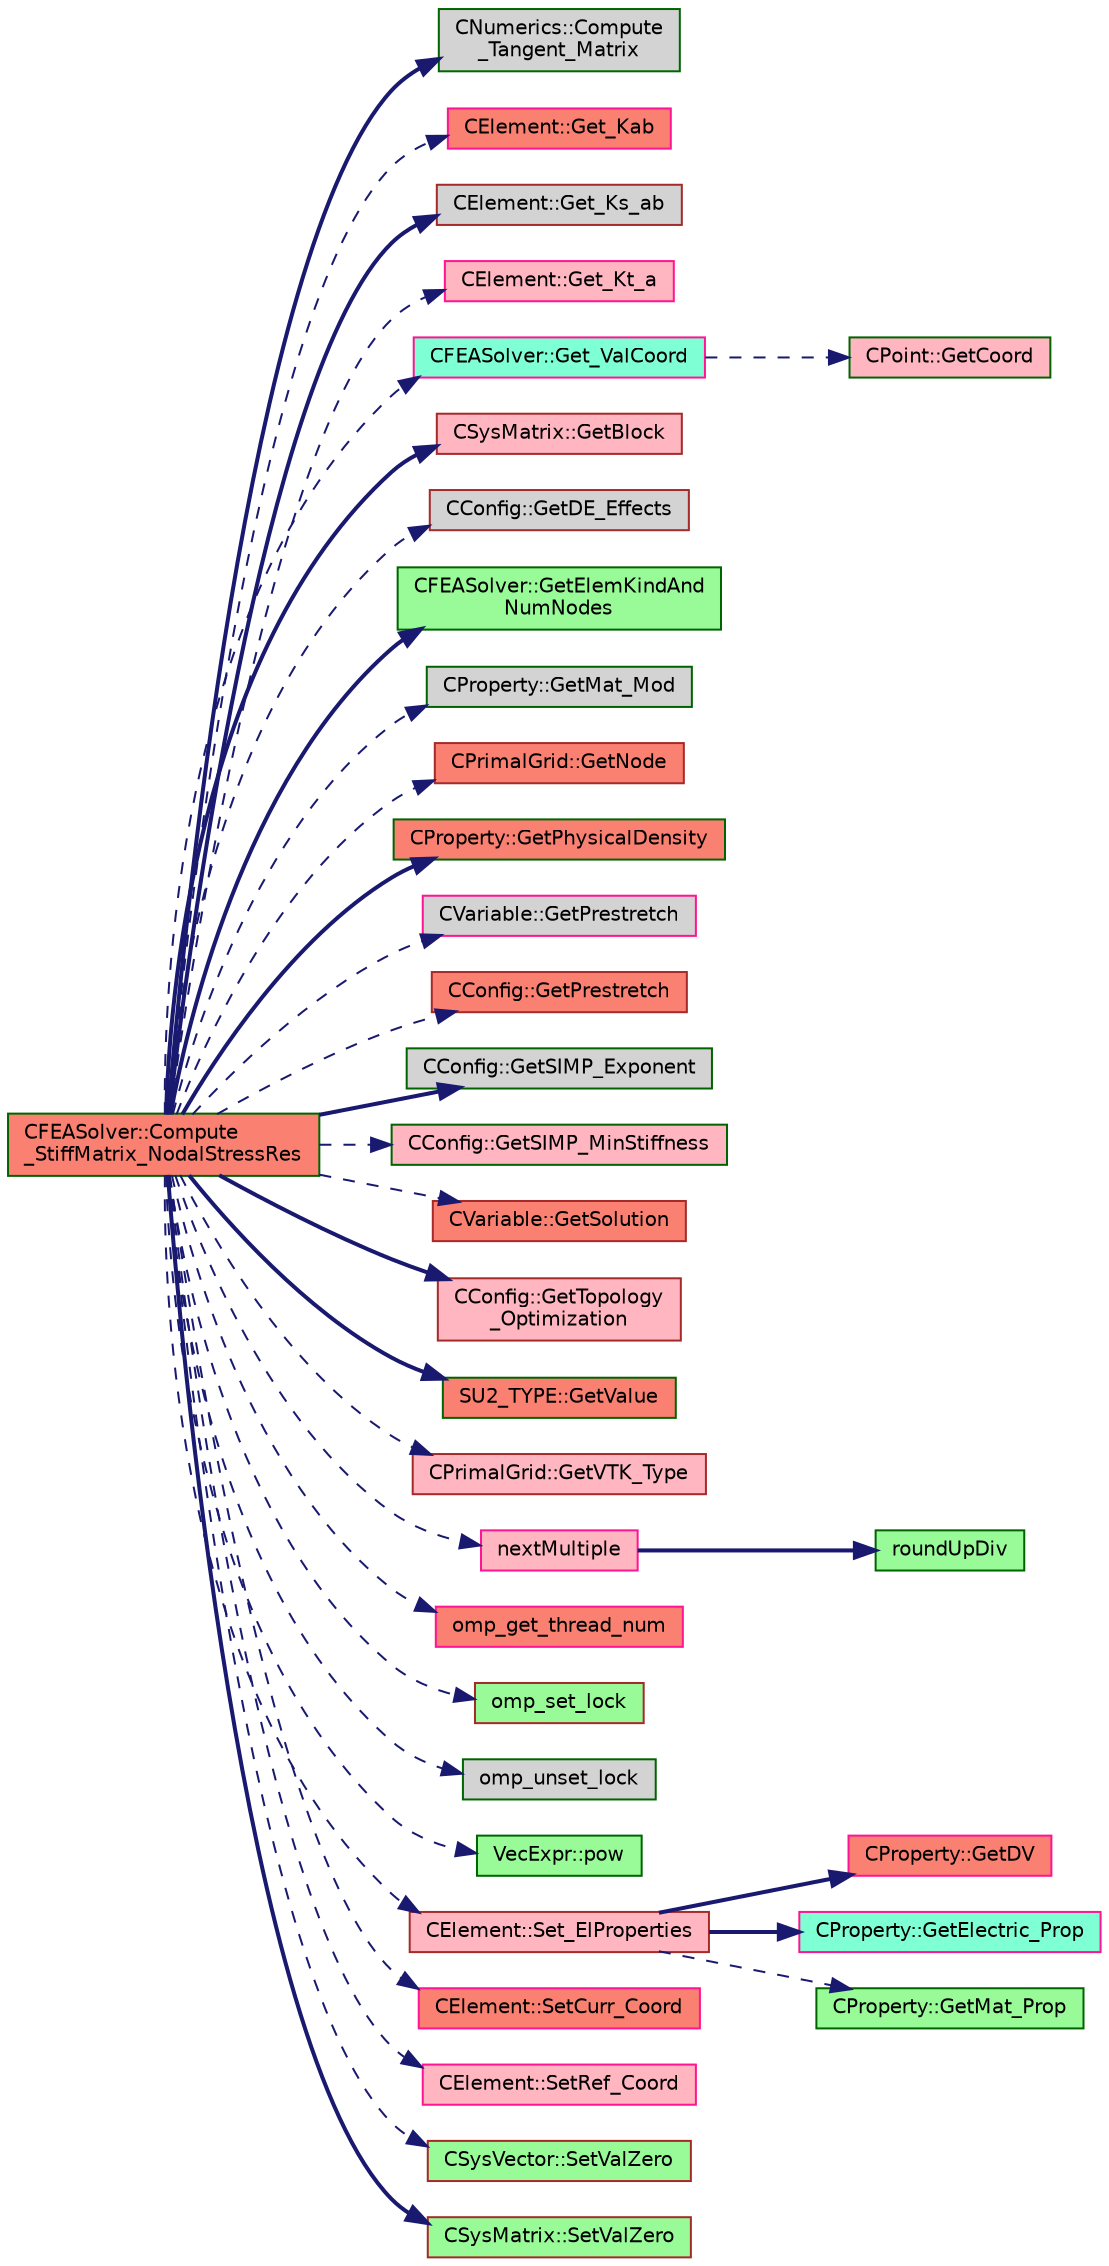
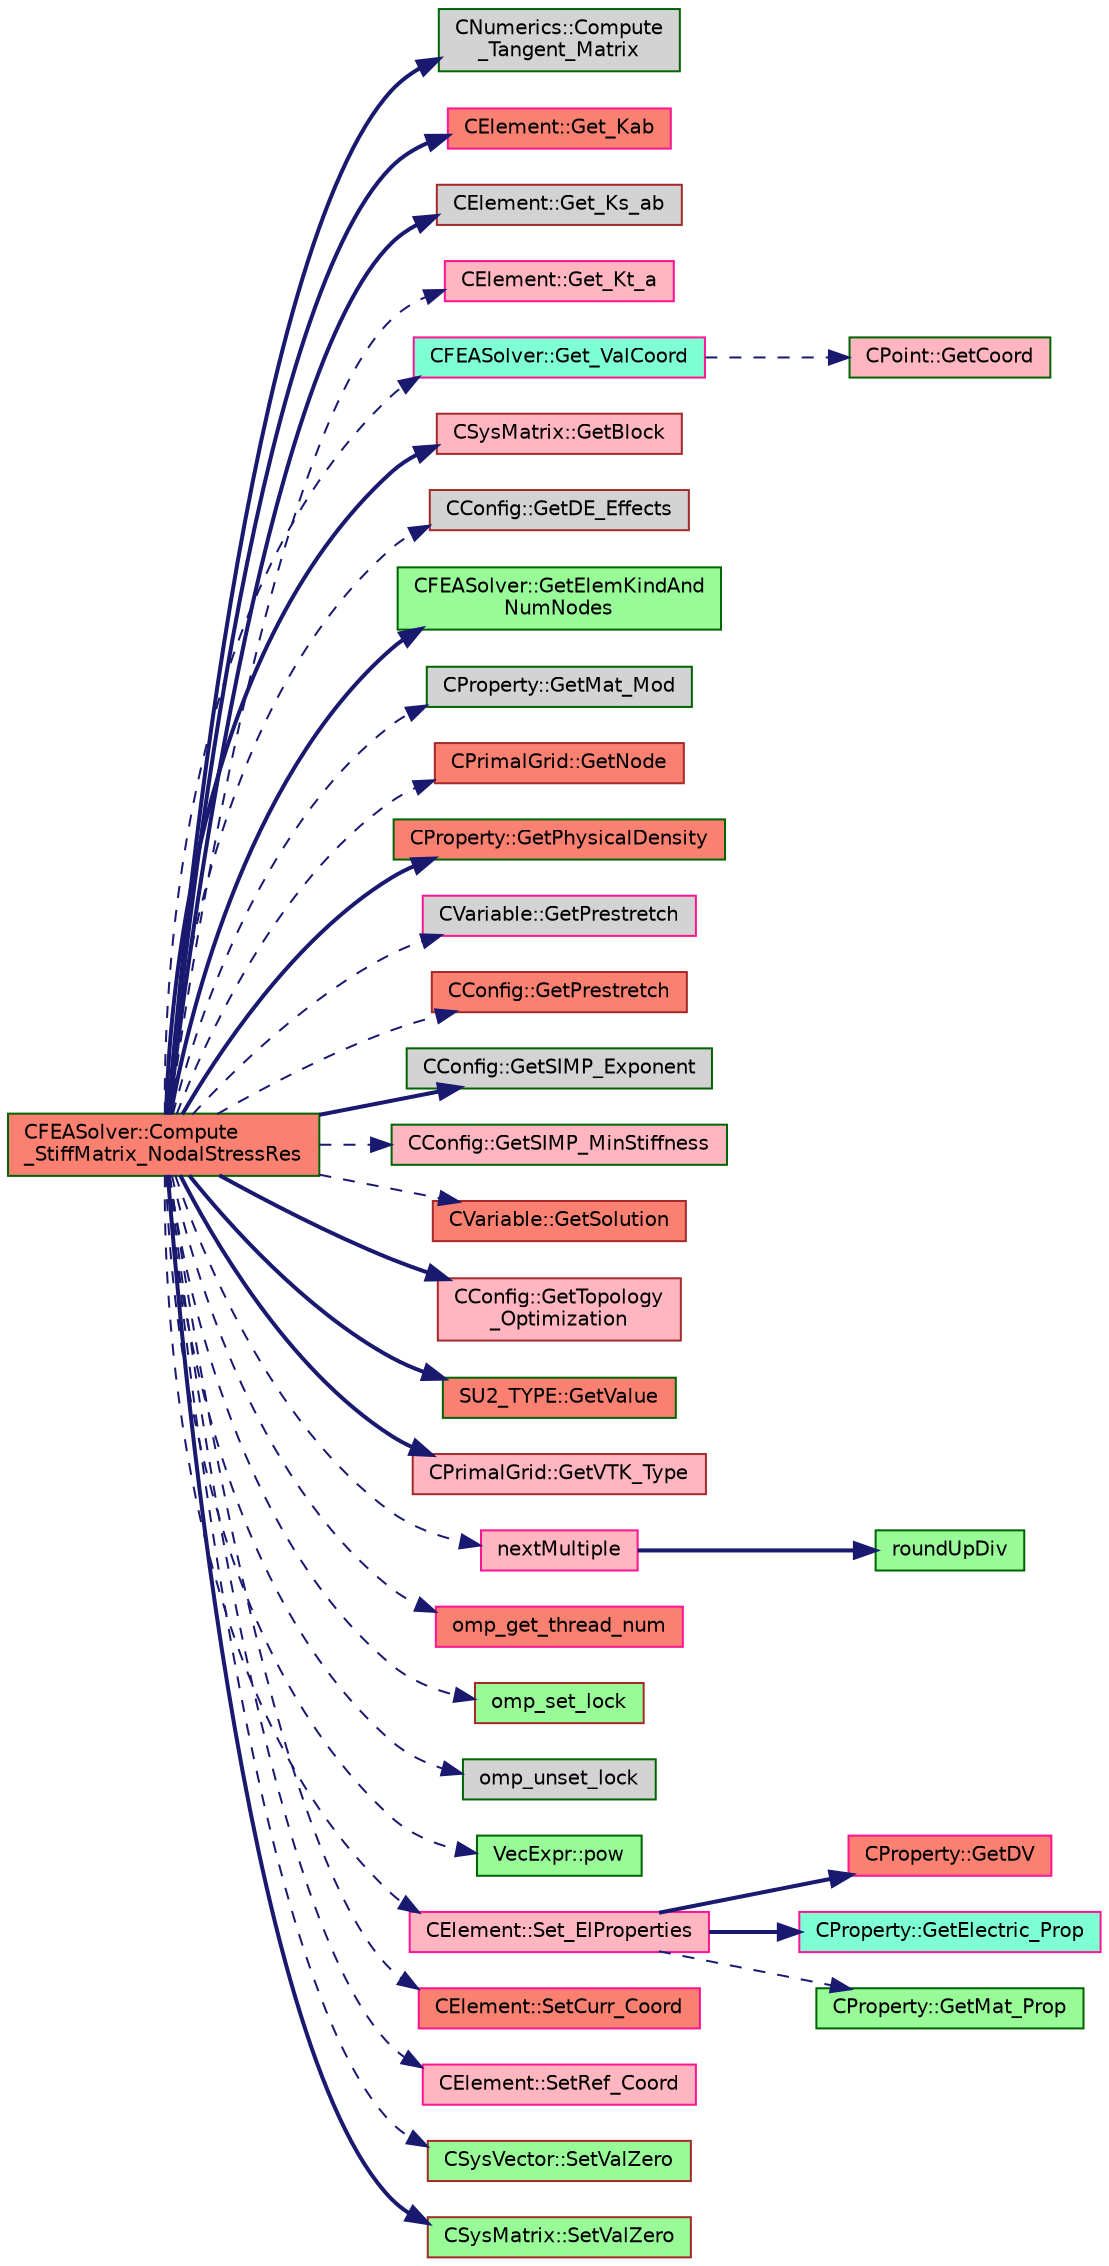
(272, 456) -> (272, 456)
(277, 1328) -> (277, 1328)
(559, 1932) -> (559, 1932)
